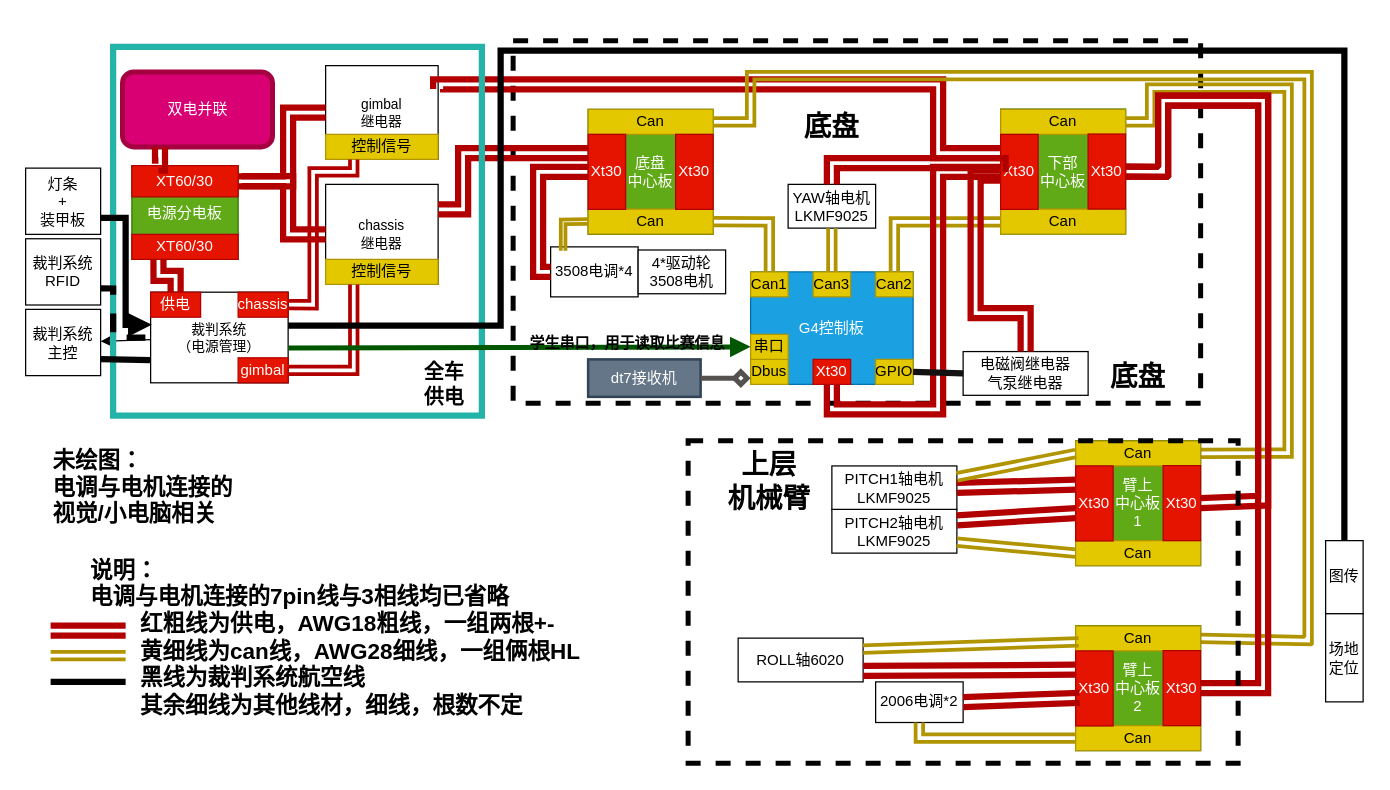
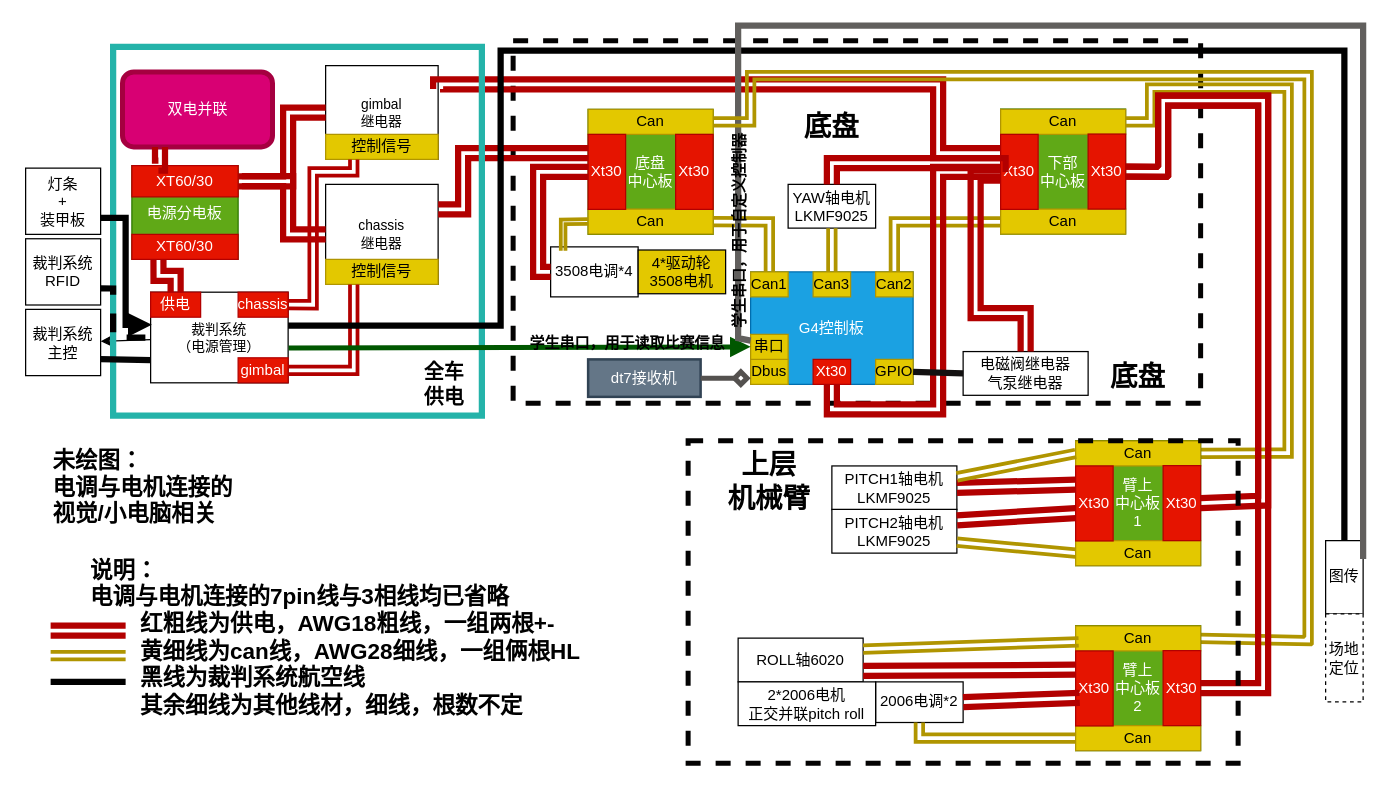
none -> (1155, 26)
(682, 272) -> (682, 272)
(1344, 658) -> (1344, 658)
none -> (807, 704)
